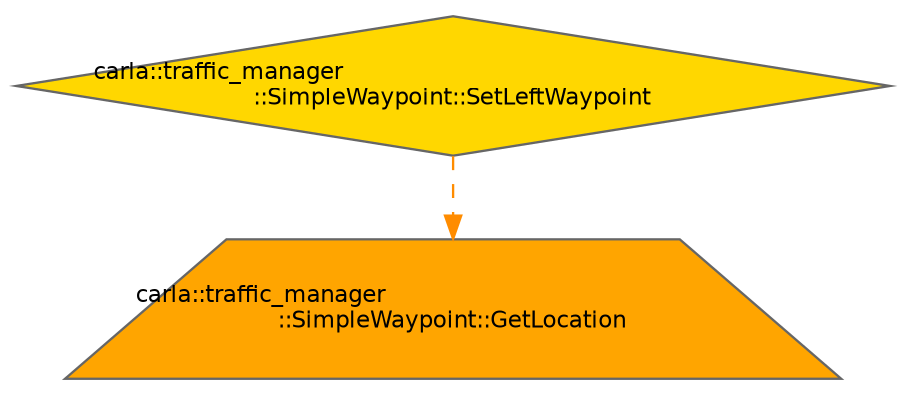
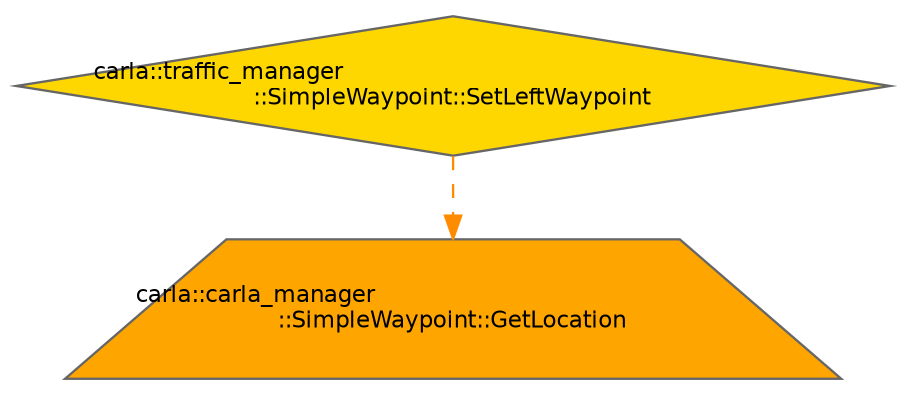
(453, 309) -> (453, 309)
